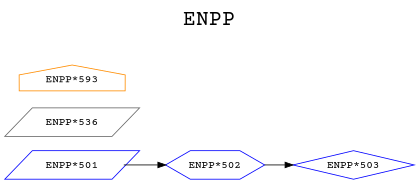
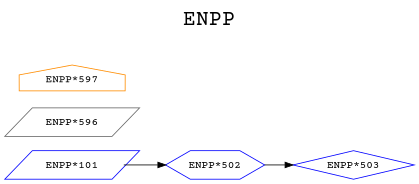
(72, 79) -> (72, 79)
(72, 122) -> (72, 122)
(72, 165) -> (72, 165)
